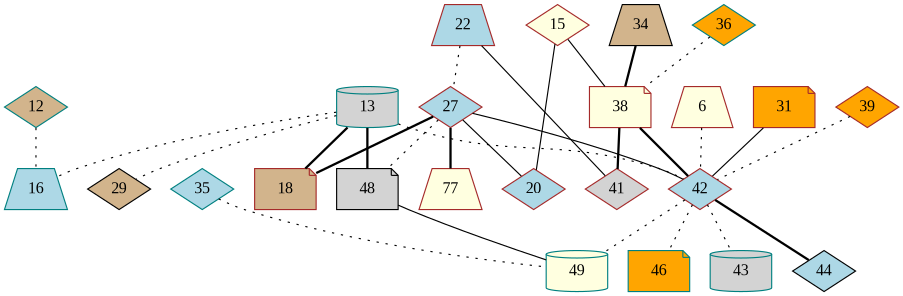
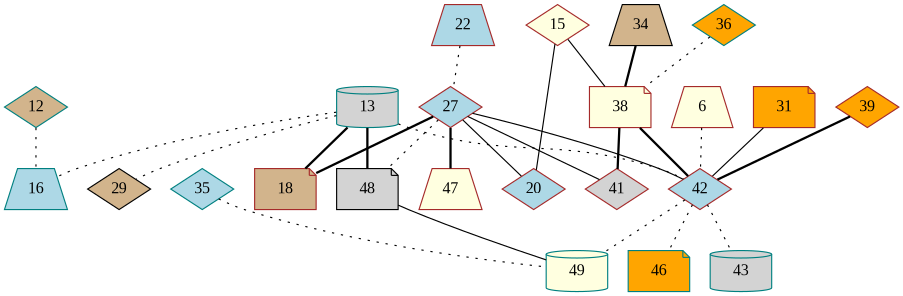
(537, 104) -> (517, 140)
(784, 148) -> (784, 148)
(451, 189) -> (451, 189)
(824, 271) -> none
